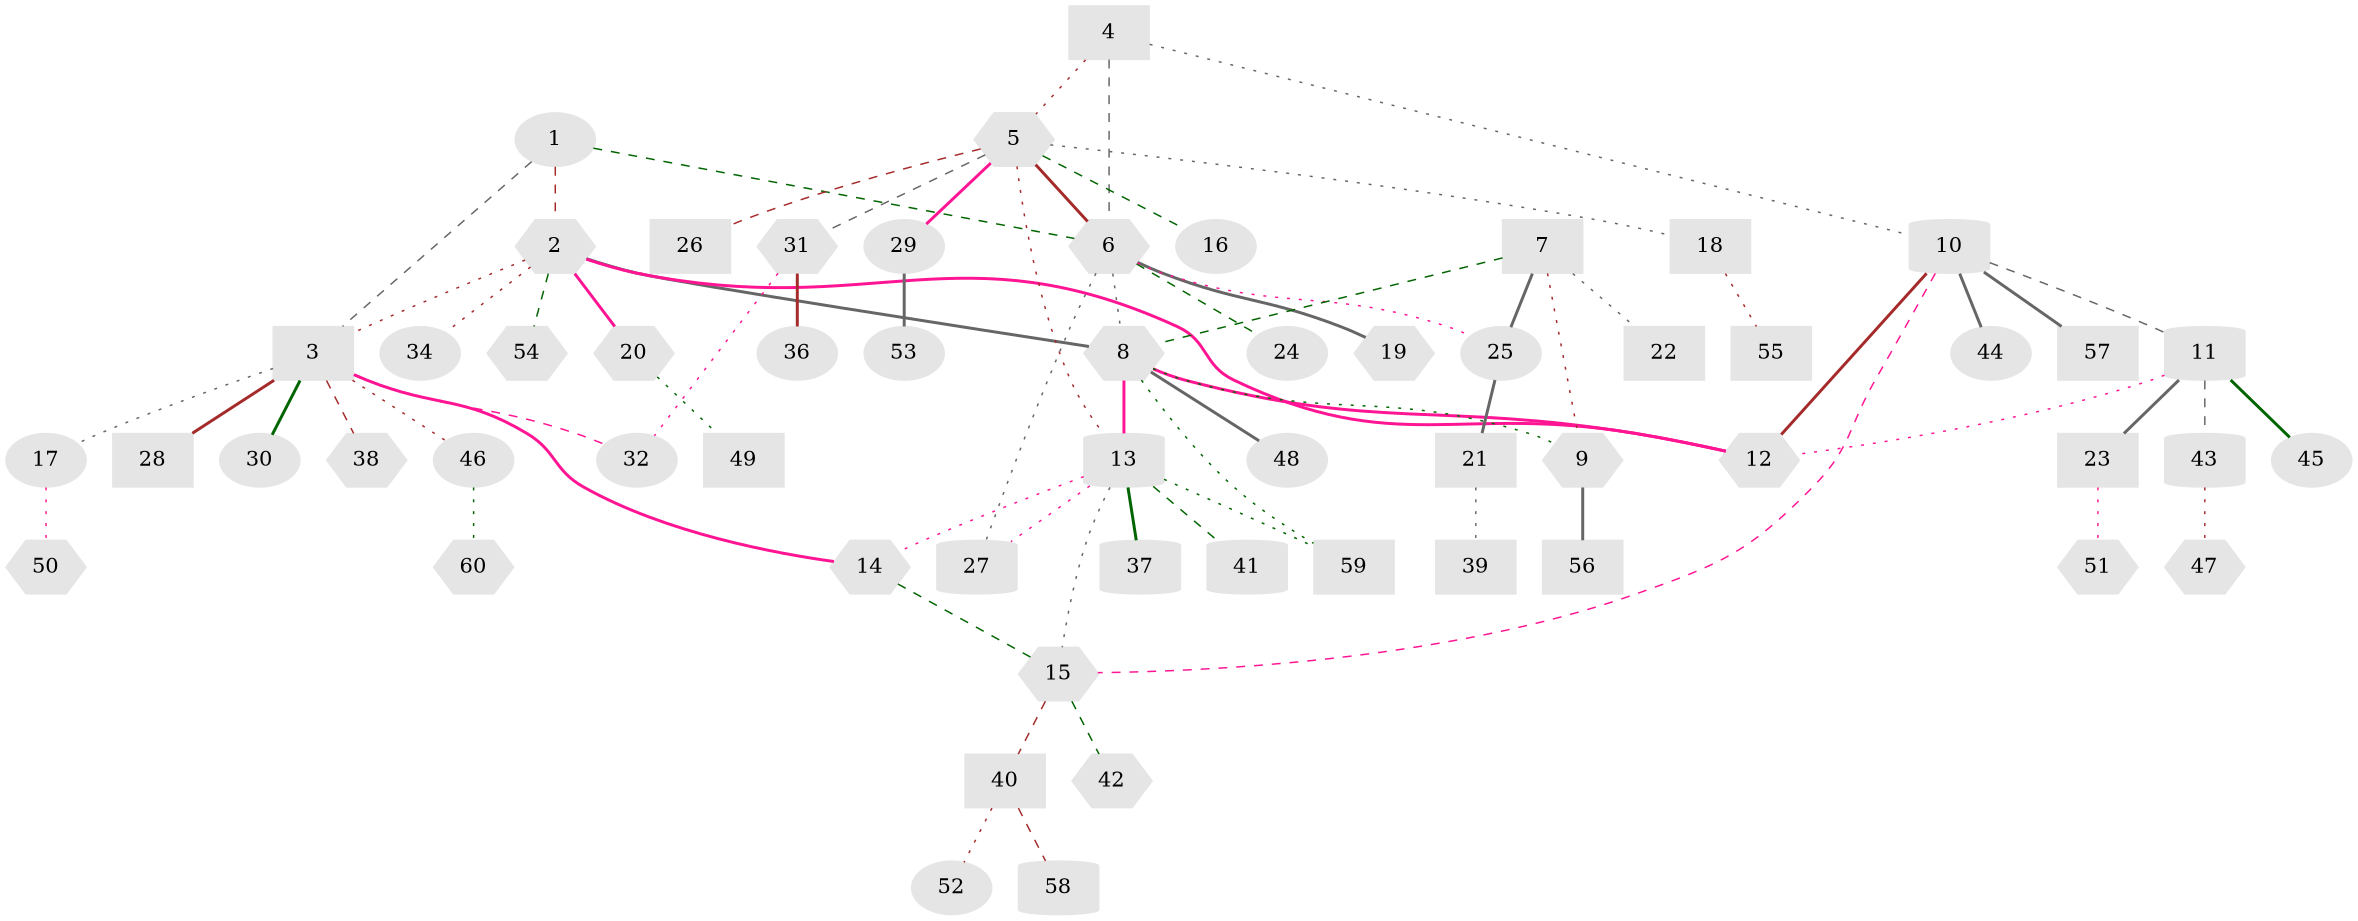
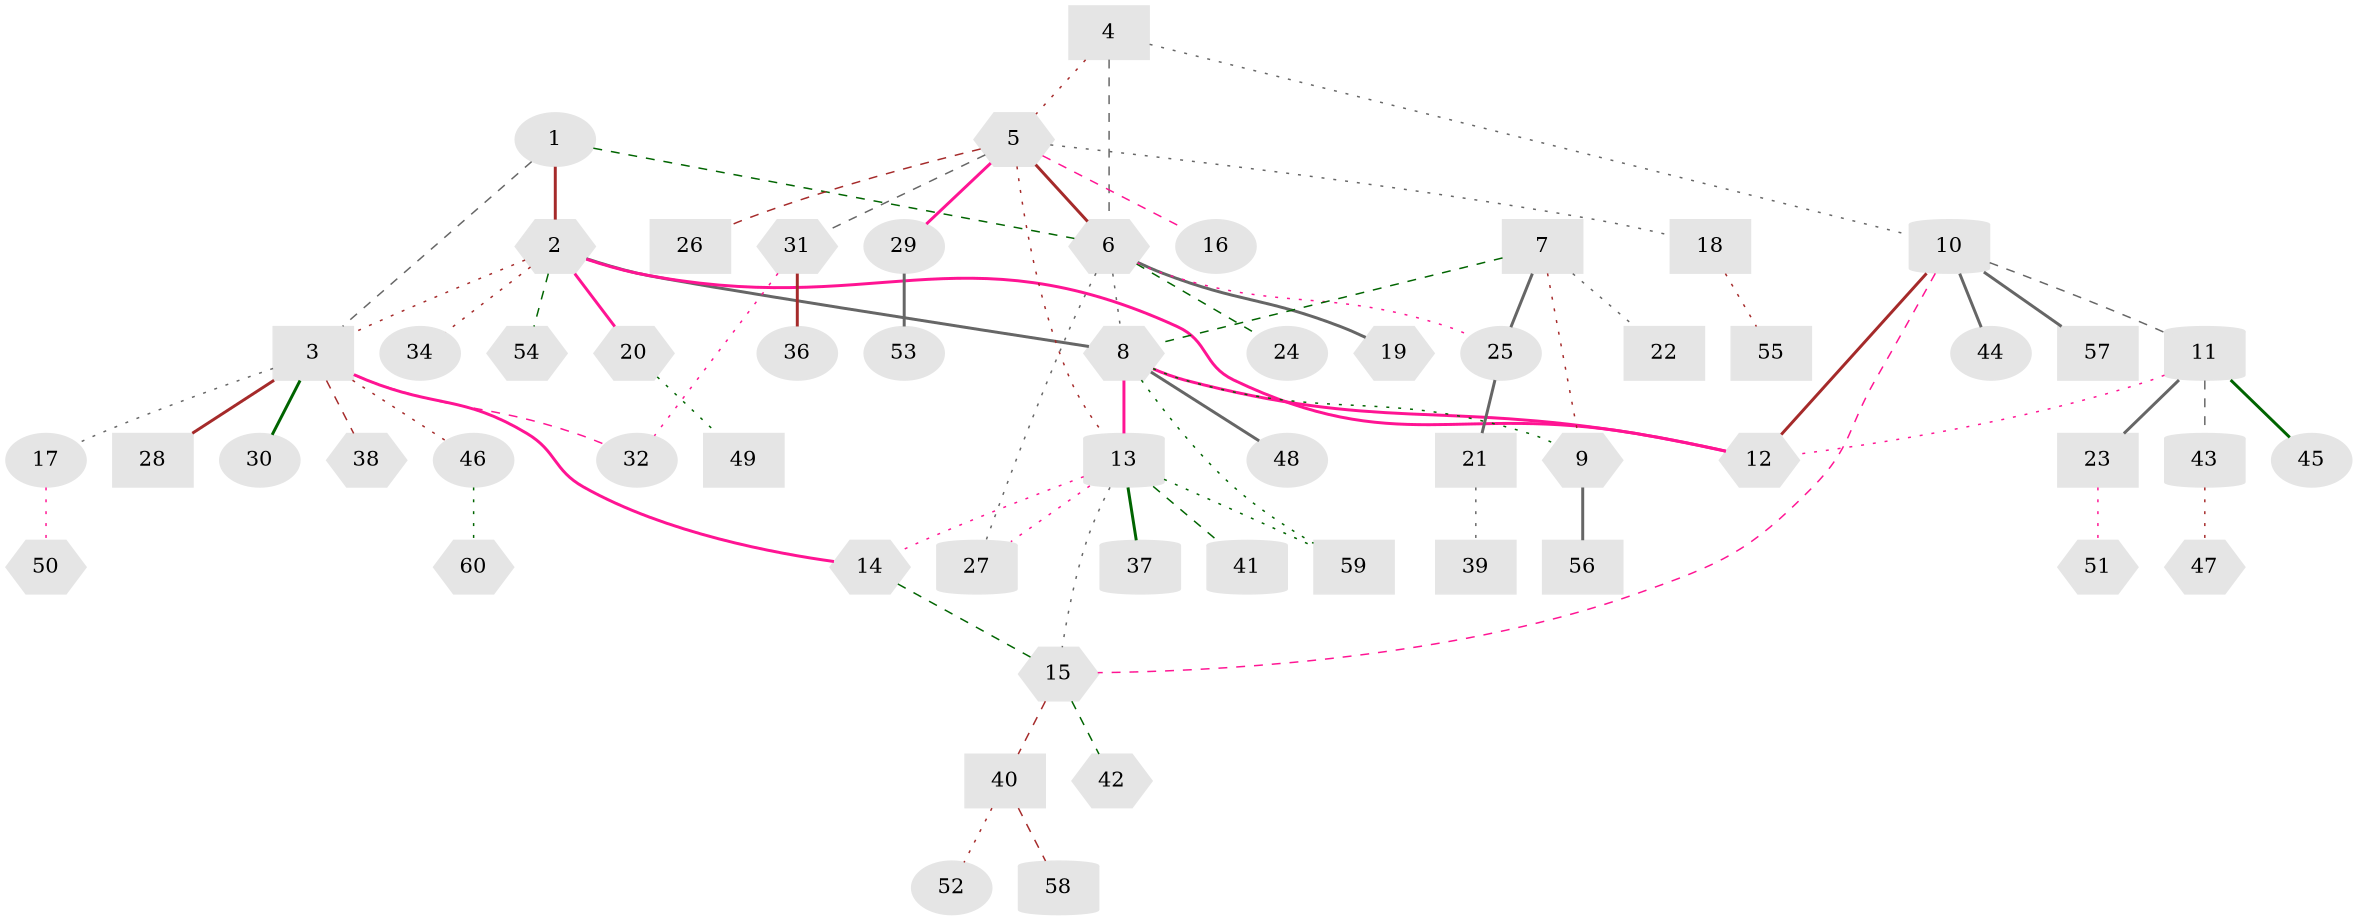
(555, 193) -> (555, 193)
(1121, 196) -> (1121, 196)
